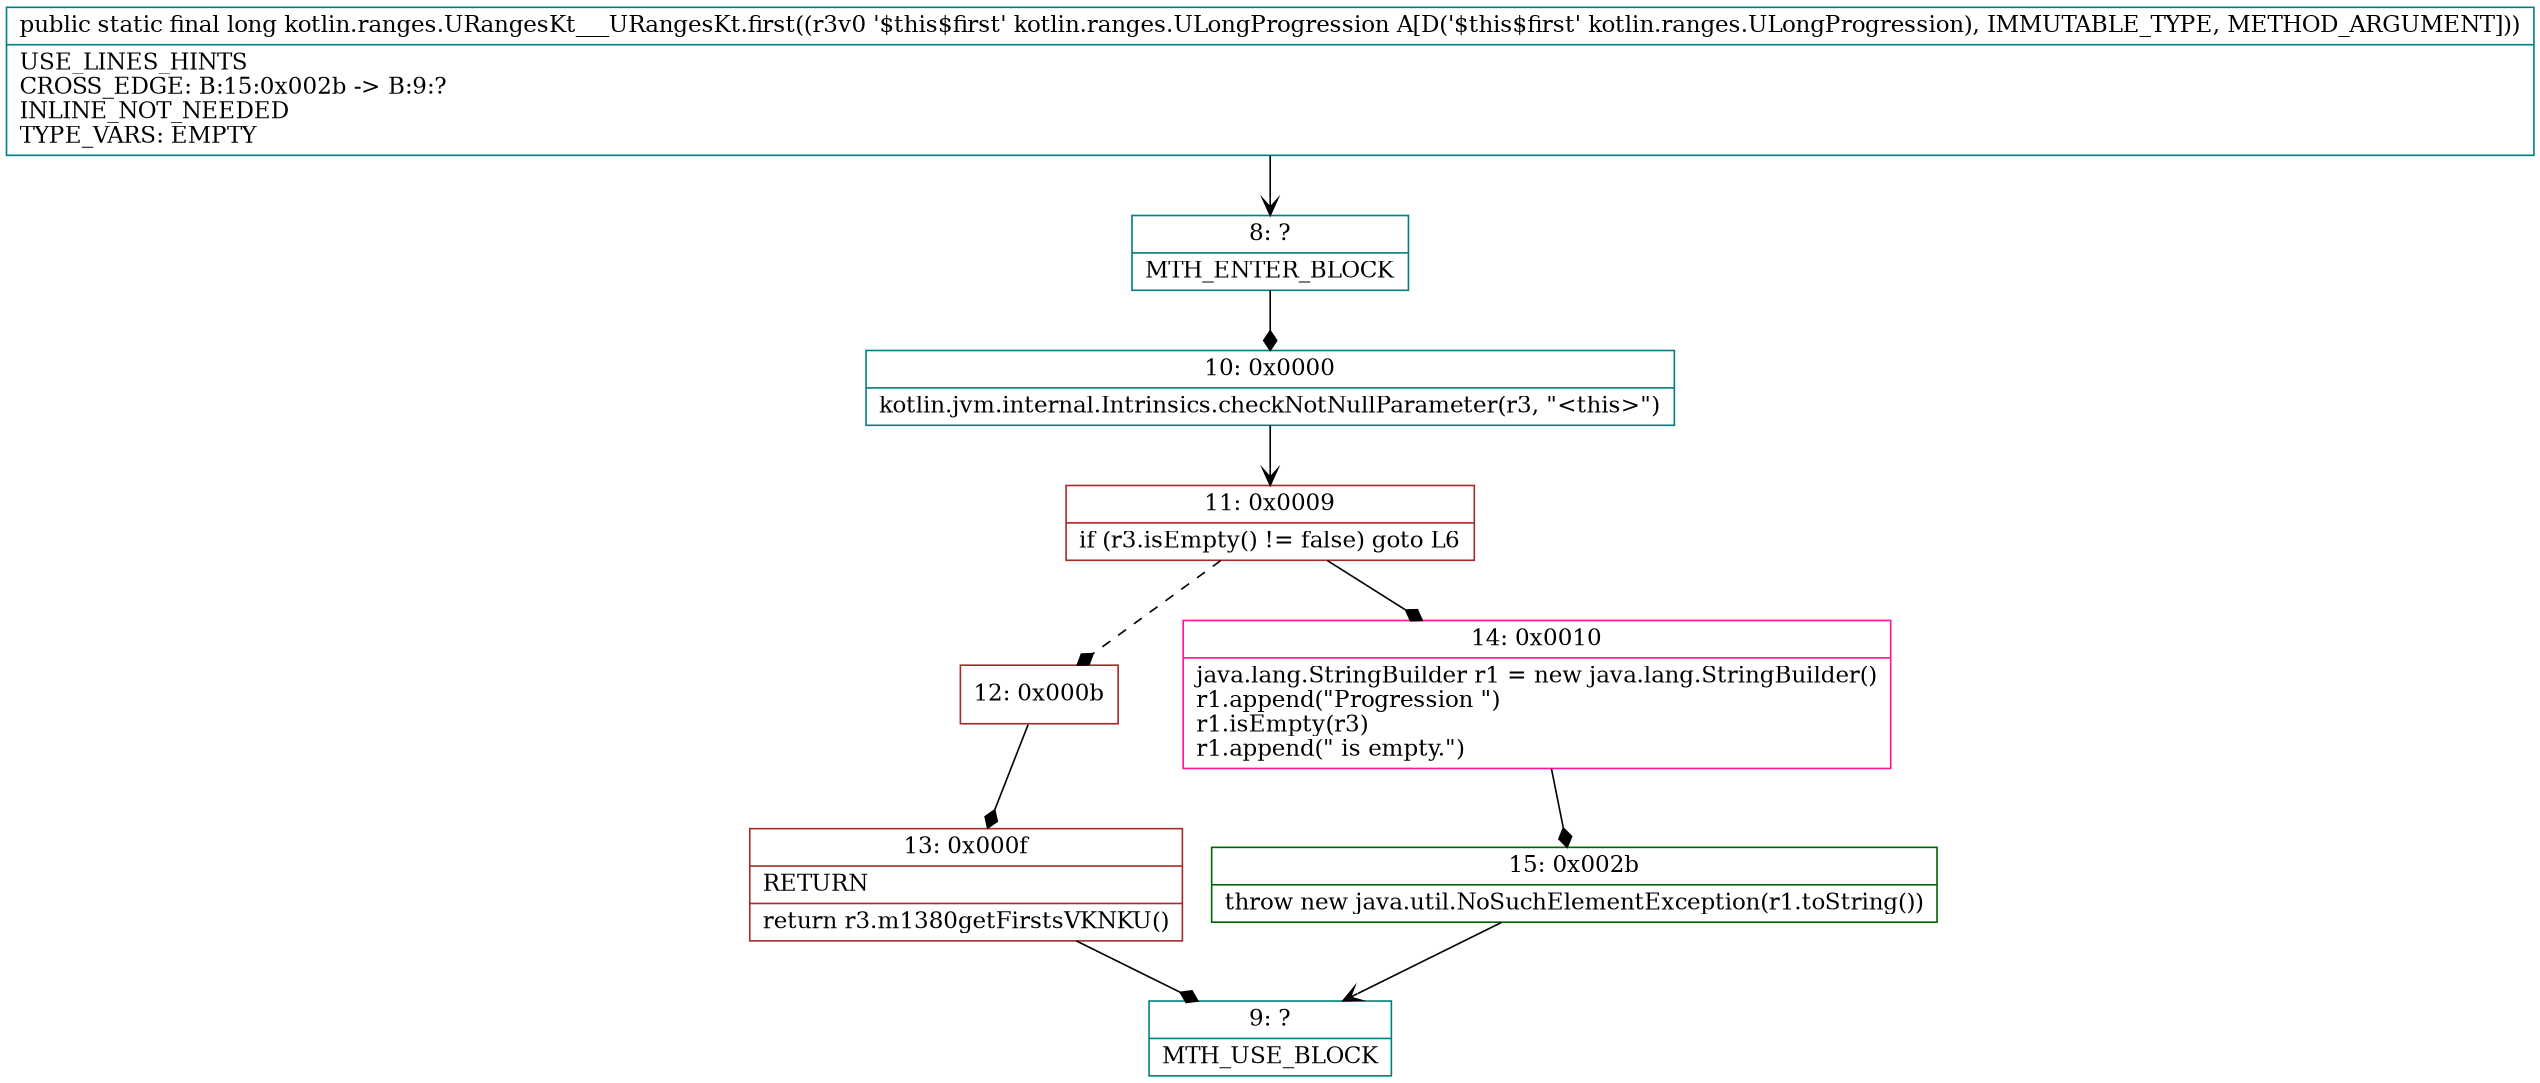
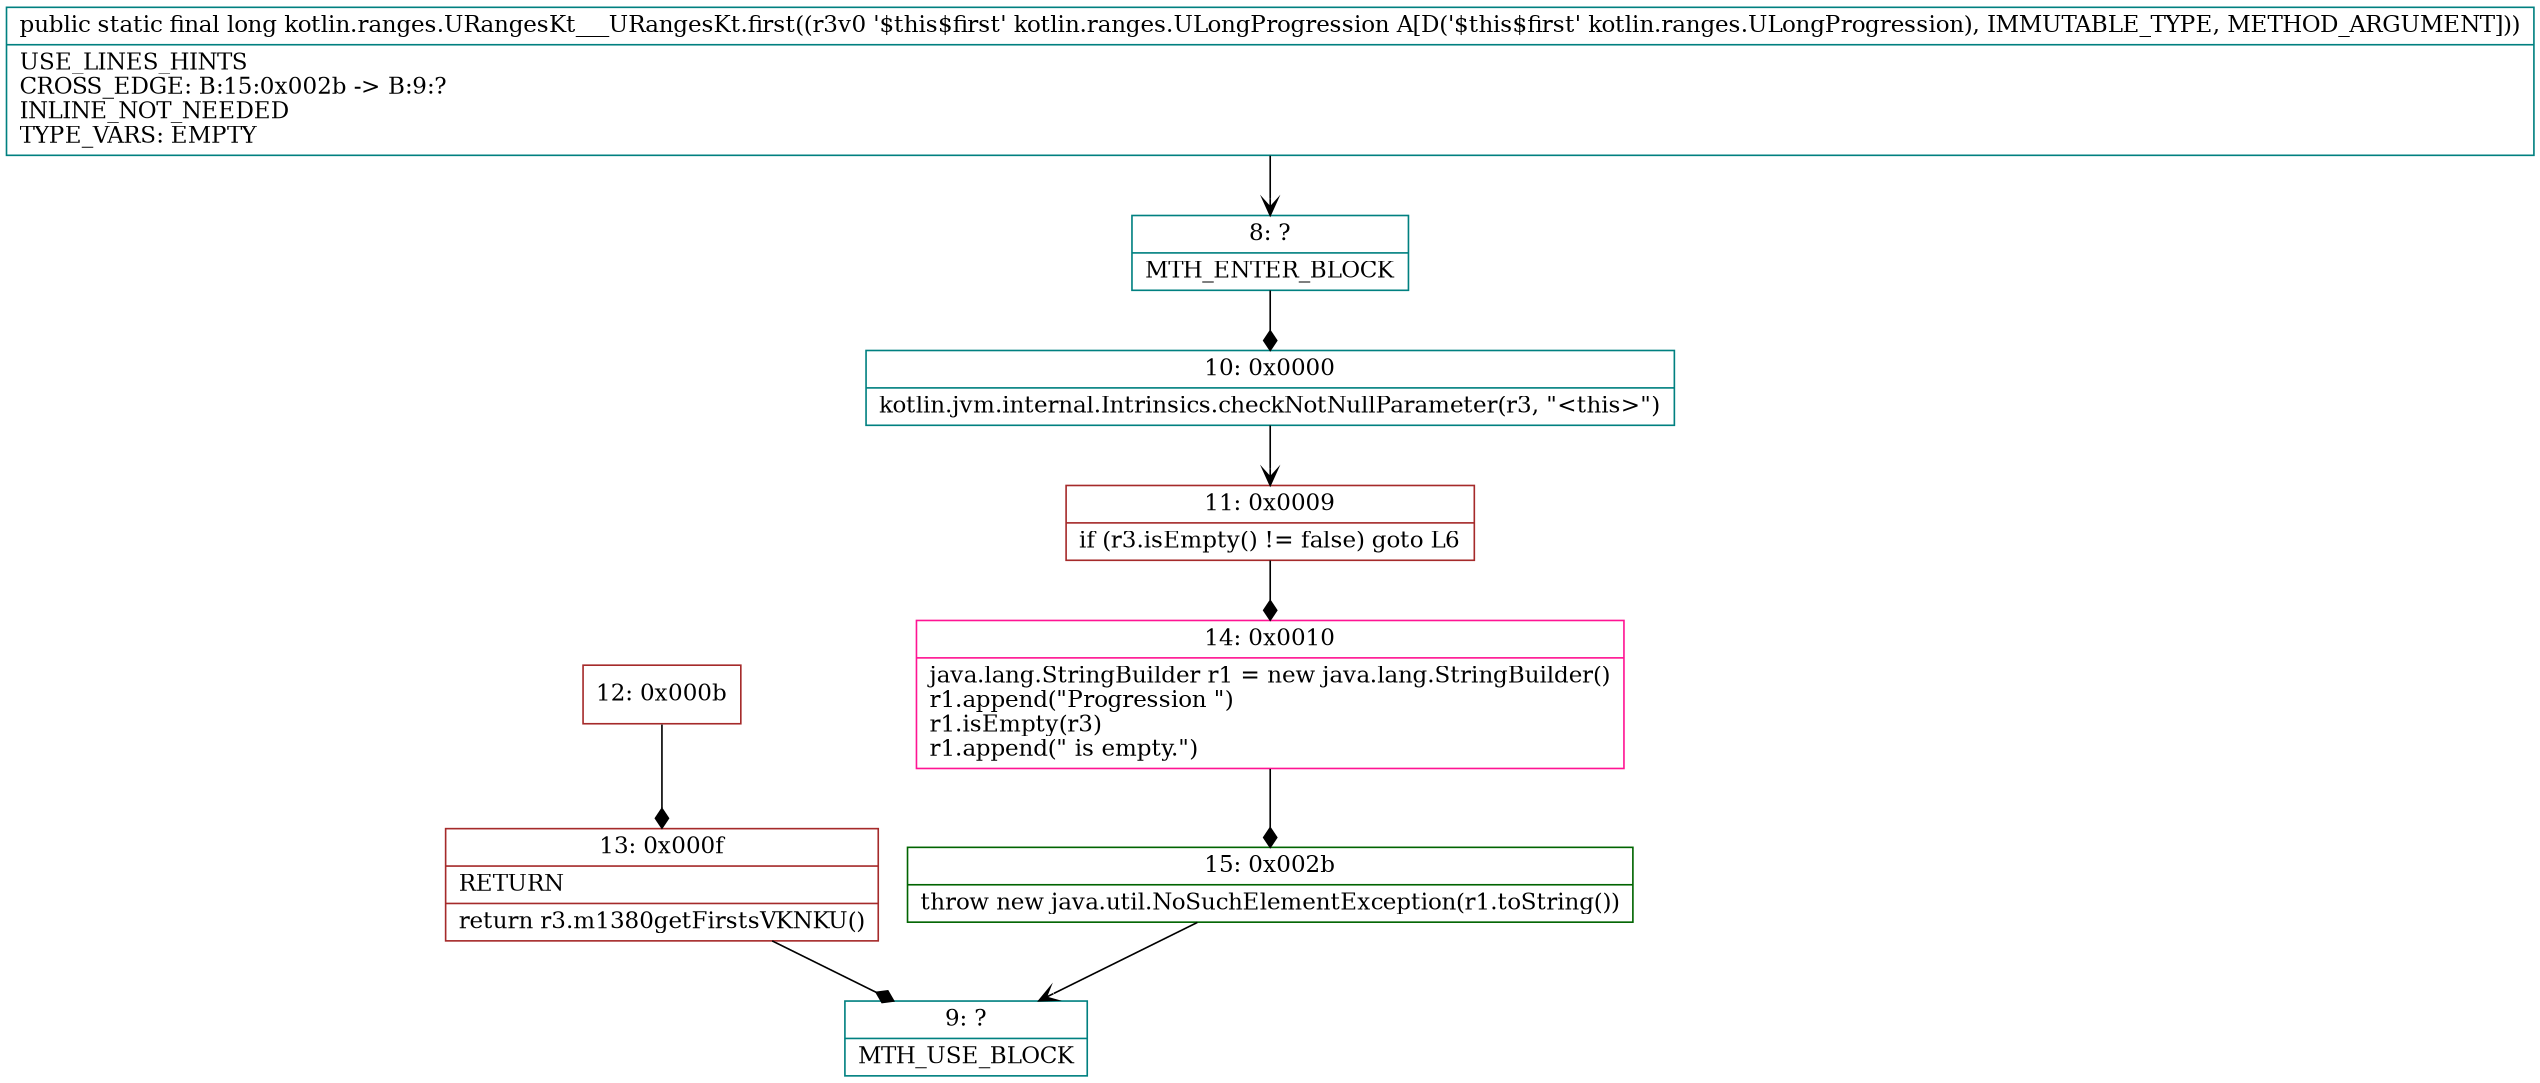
(1157, 607) -> none
